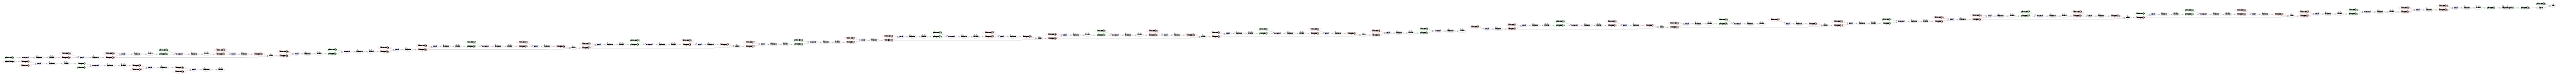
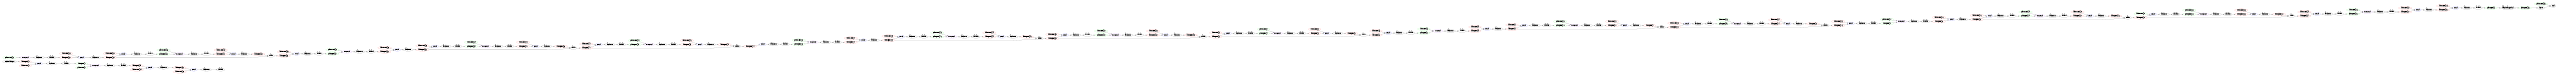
(2553, 6) -> (2553, 6)
none -> (1775, 24)
none -> (1475, 31)
(750, 42) -> none
